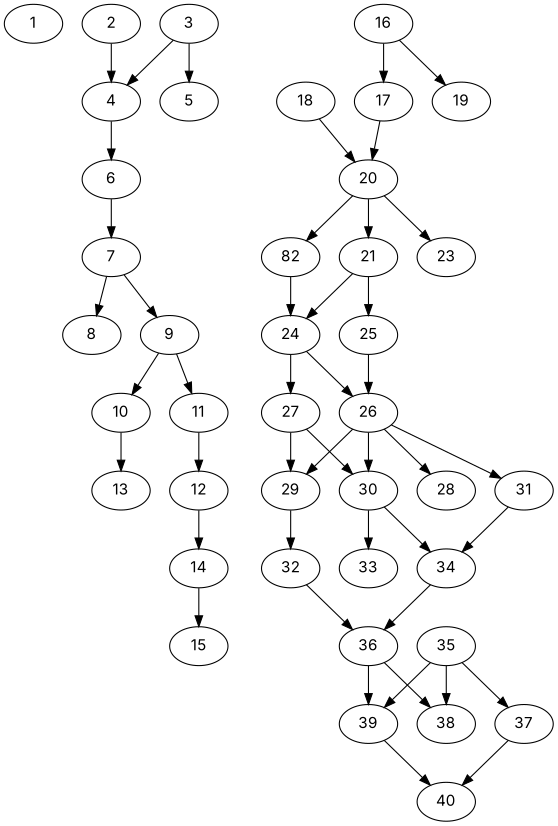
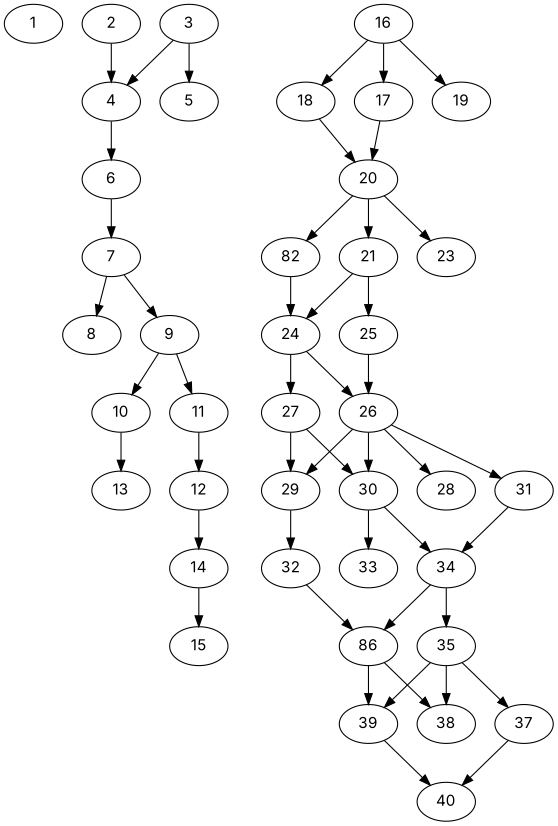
none -> (349, 59)
none -> (446, 602)
(368, 646) -> (368, 646)
